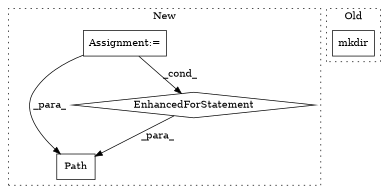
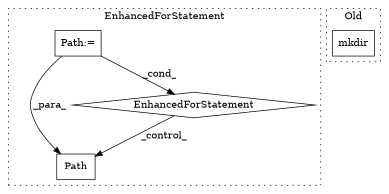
(165, 17) -> (165, 17)
(125, 43) -> (78, 43)
(158, 136) -> (164, 136)
